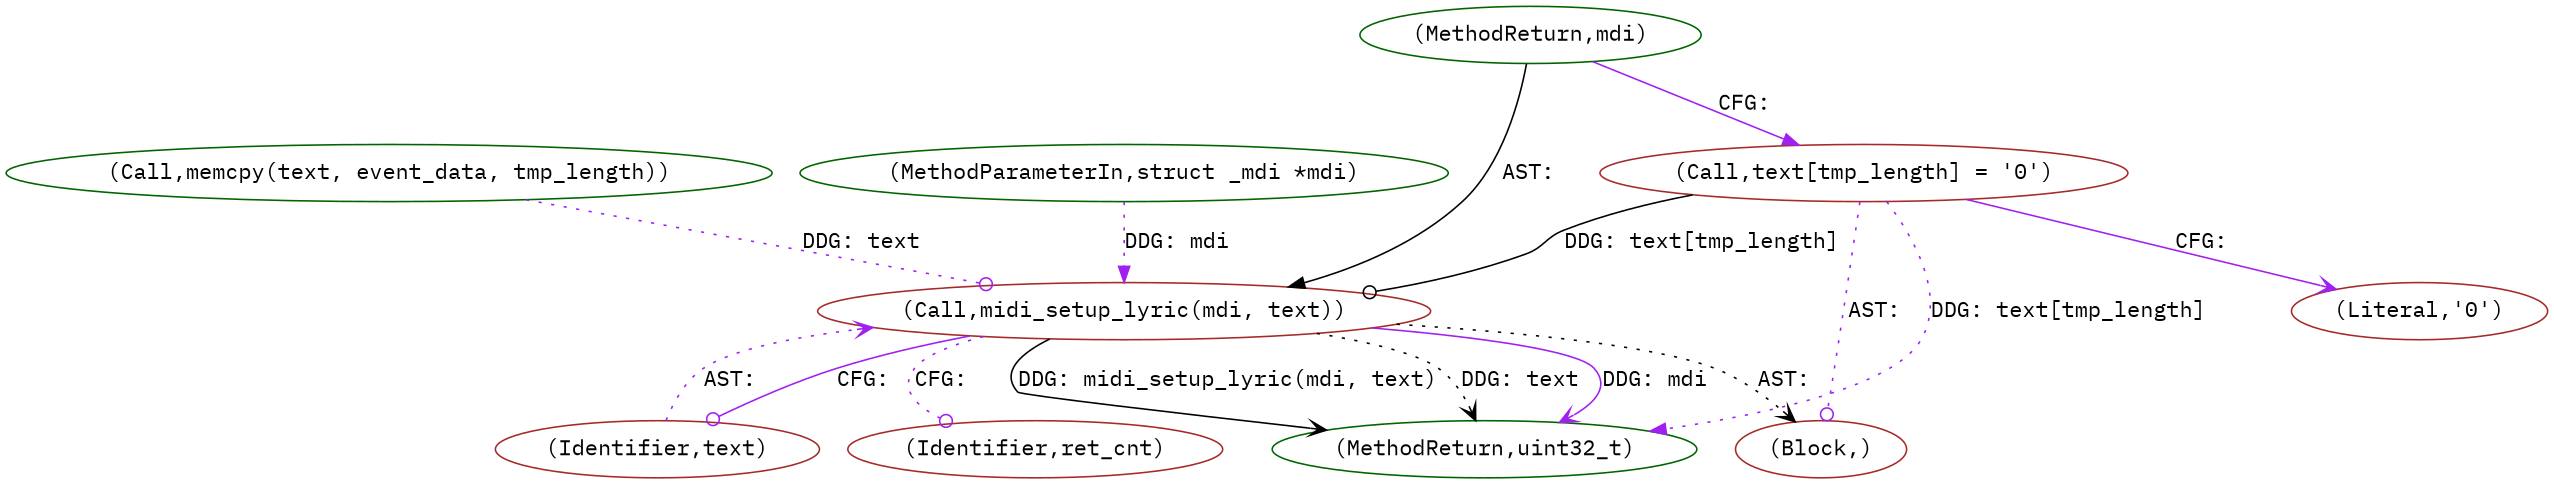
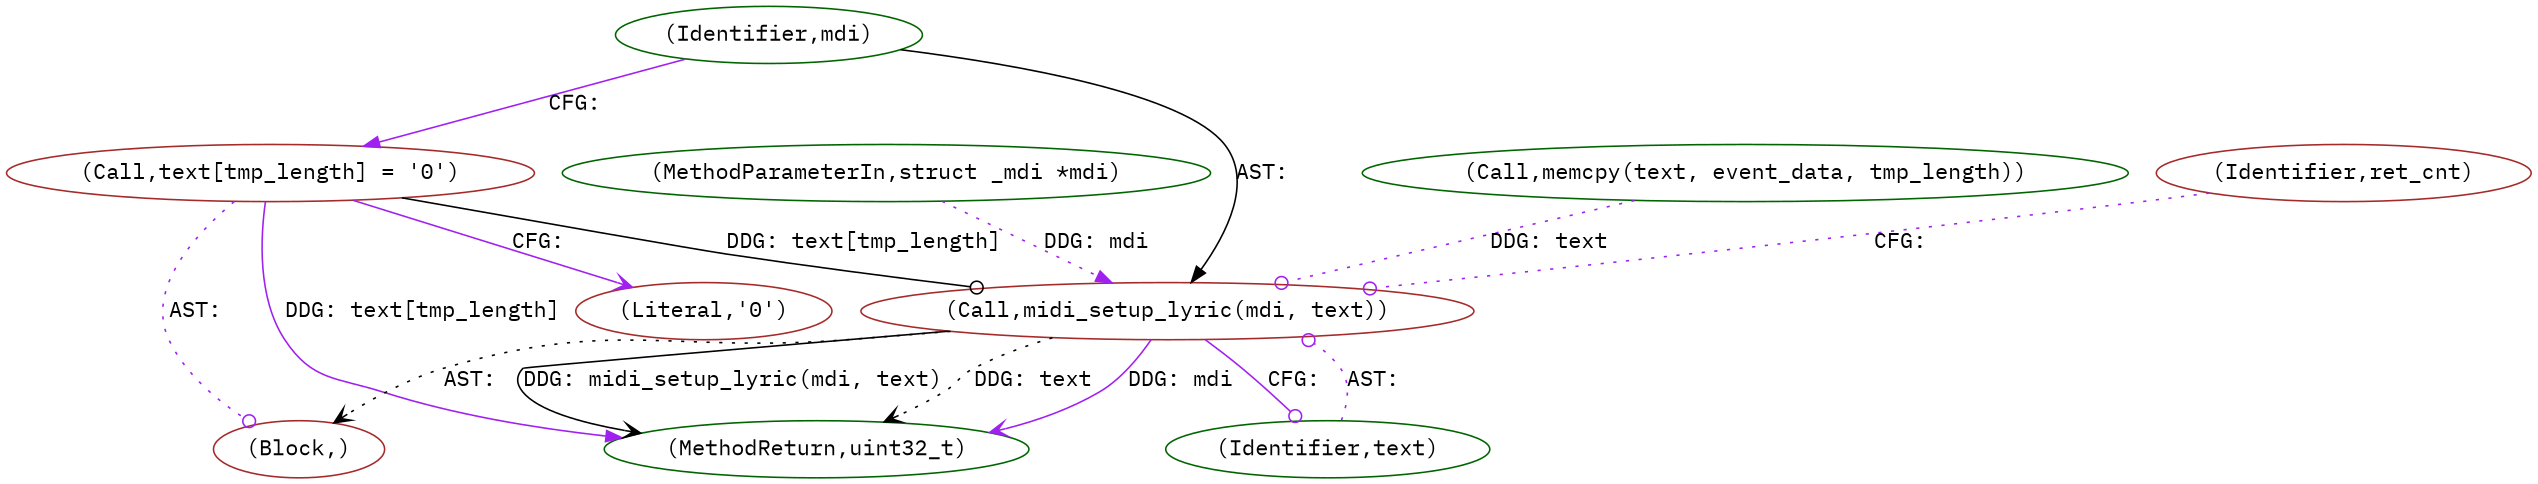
(1531, 35) -> (769, 35)
(747, 350) -> (1345, 376)
(918, 364) -> (1793, 242)
(1872, 377) -> (369, 388)
(657, 449) -> (1328, 449)
